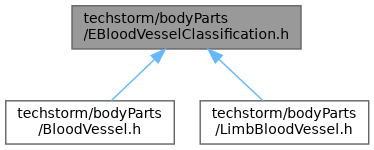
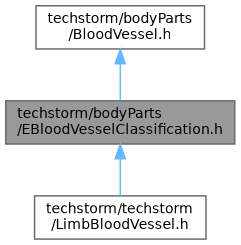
(133, 80) -> (120, 82)
(284, 122) -> (120, 217)
